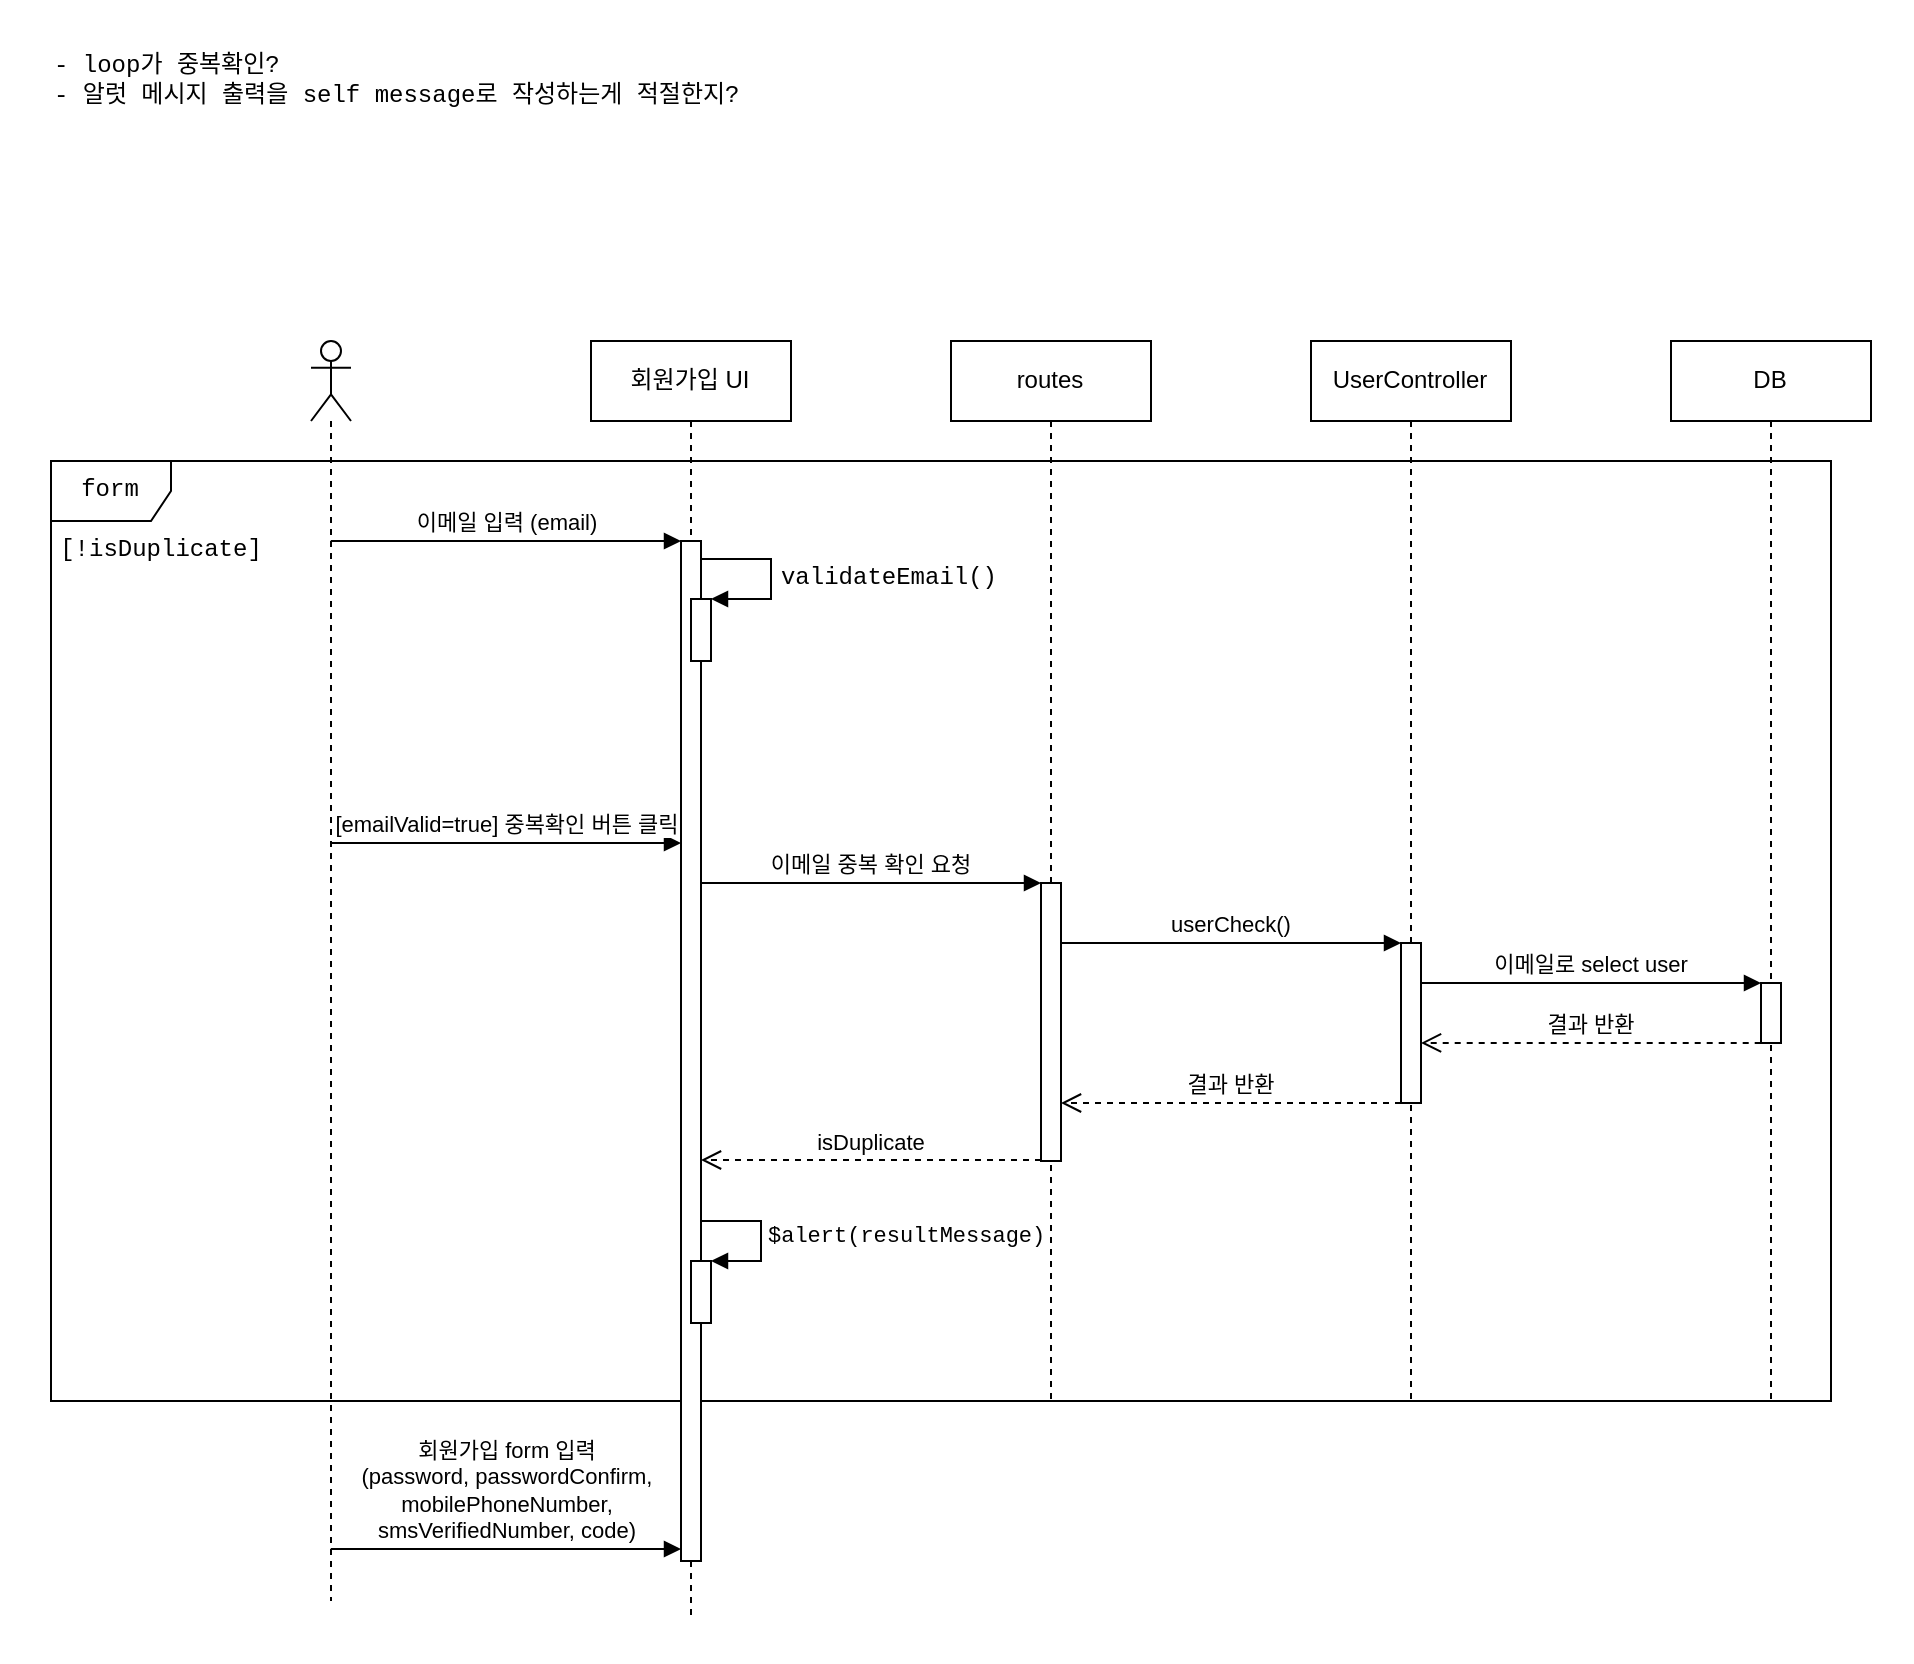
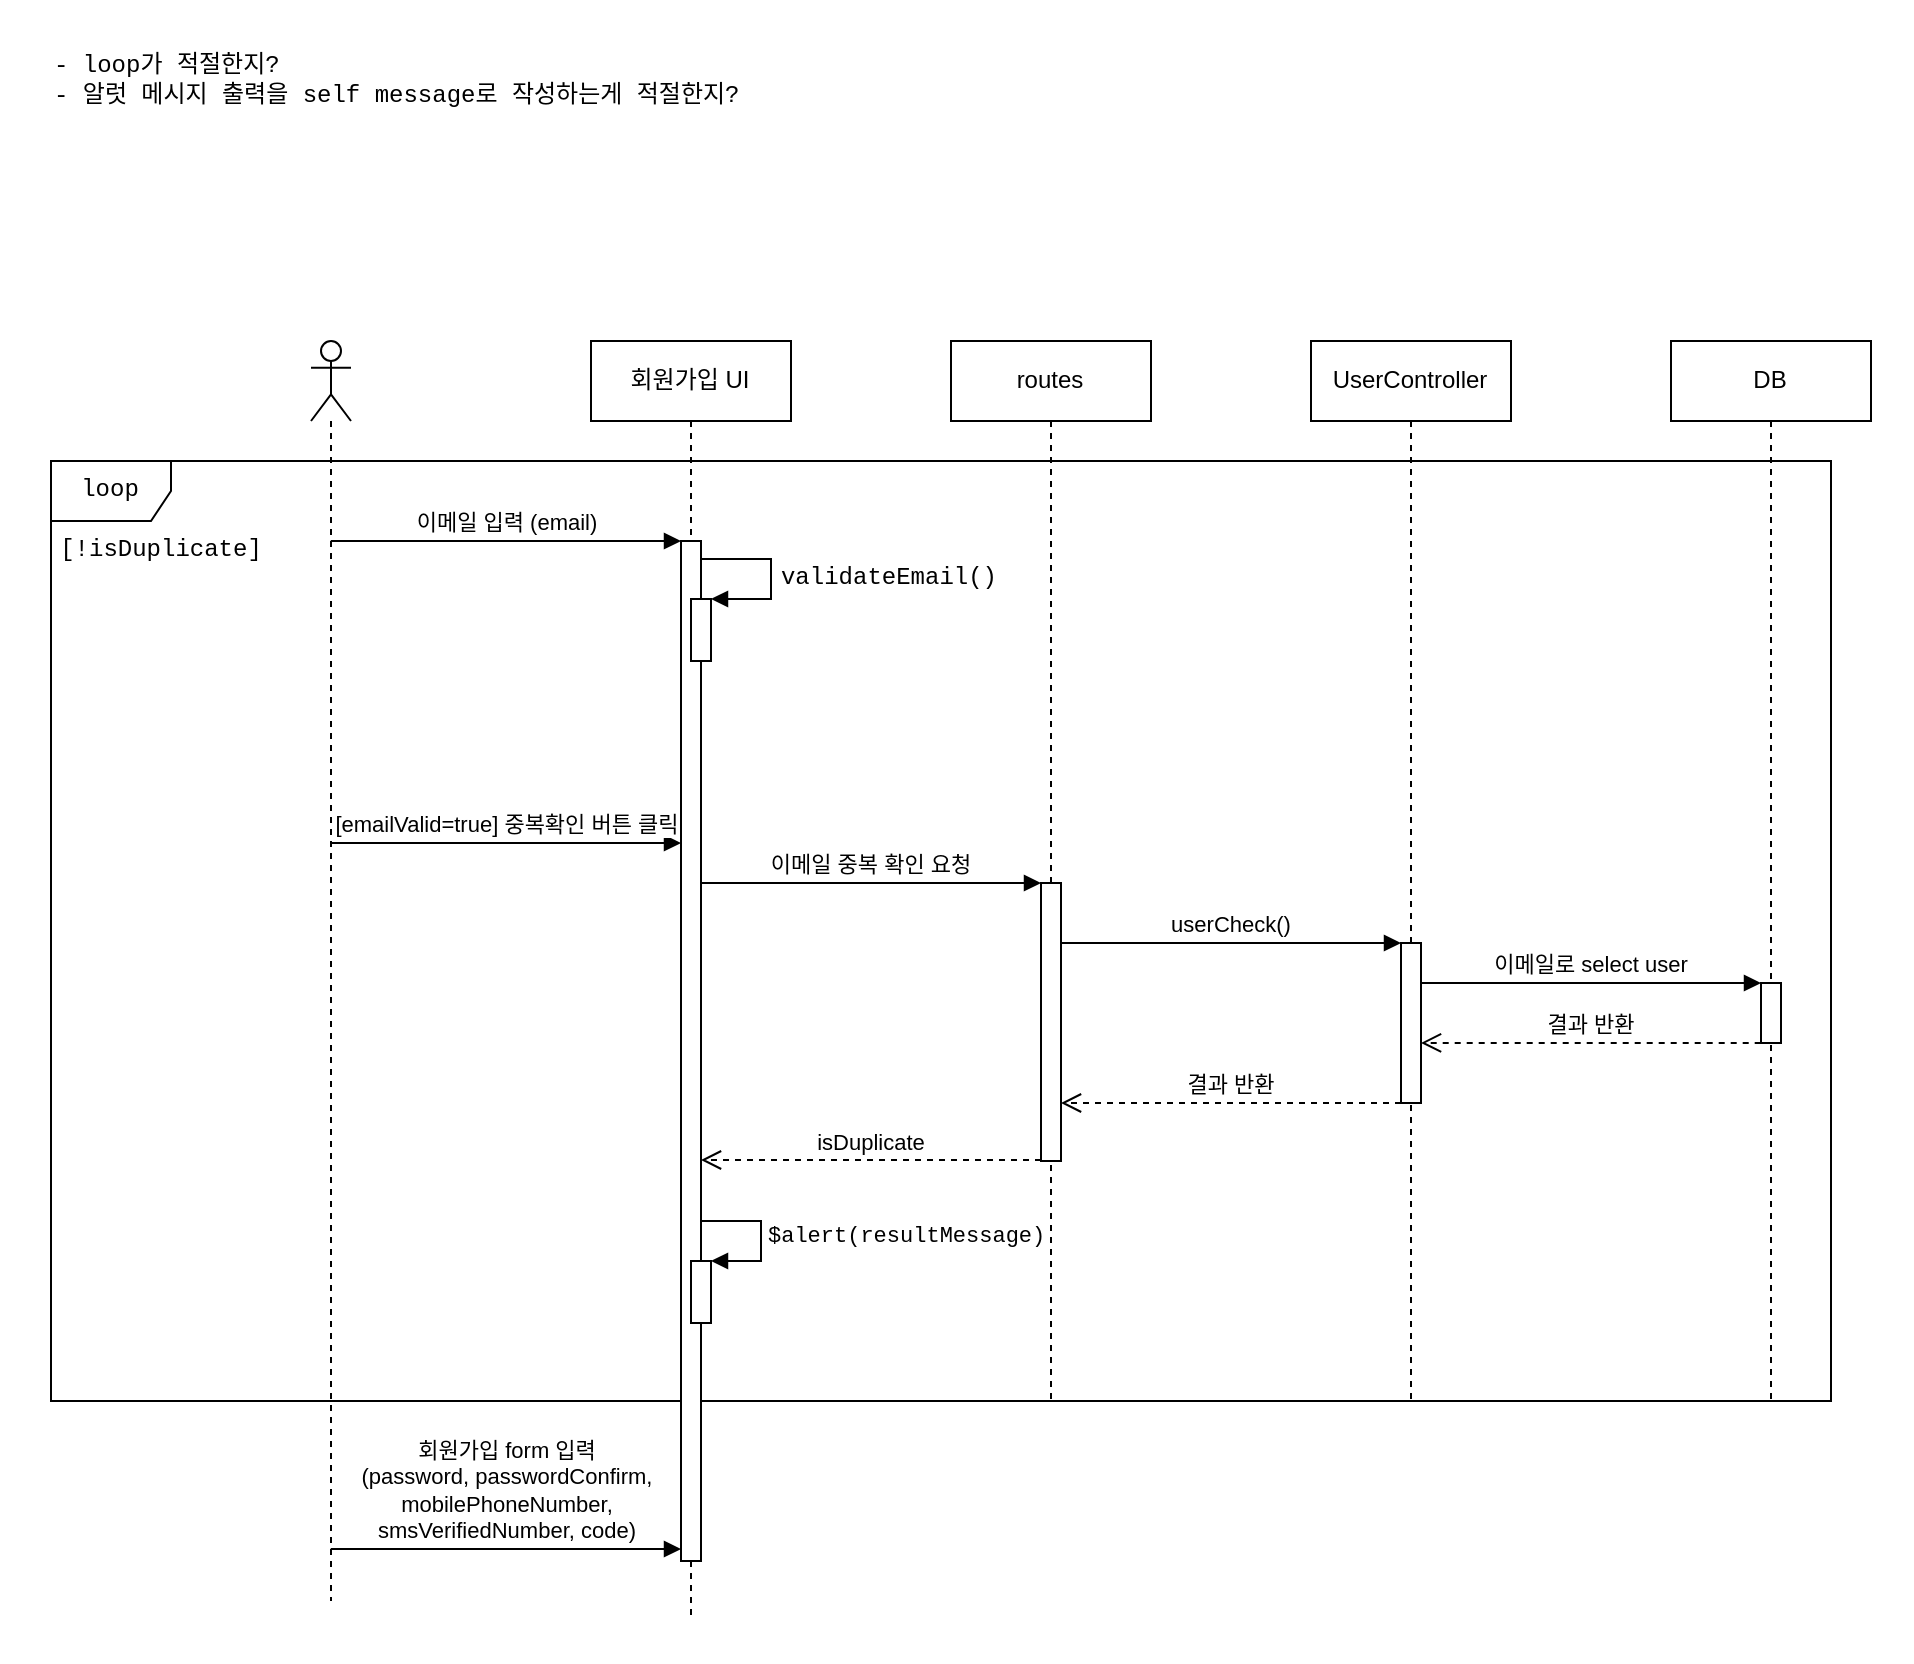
(380, 81) -> (380, 81)
(111, 491) -> (111, 491)
